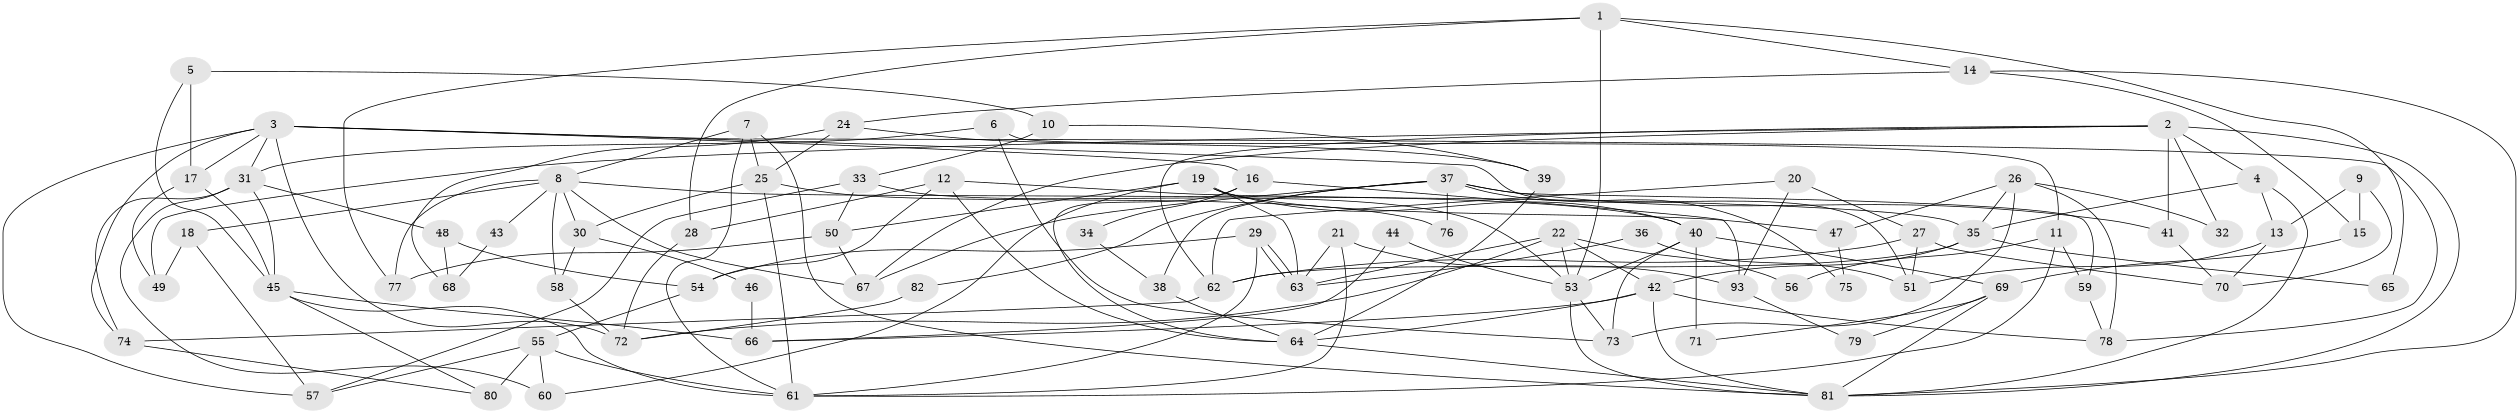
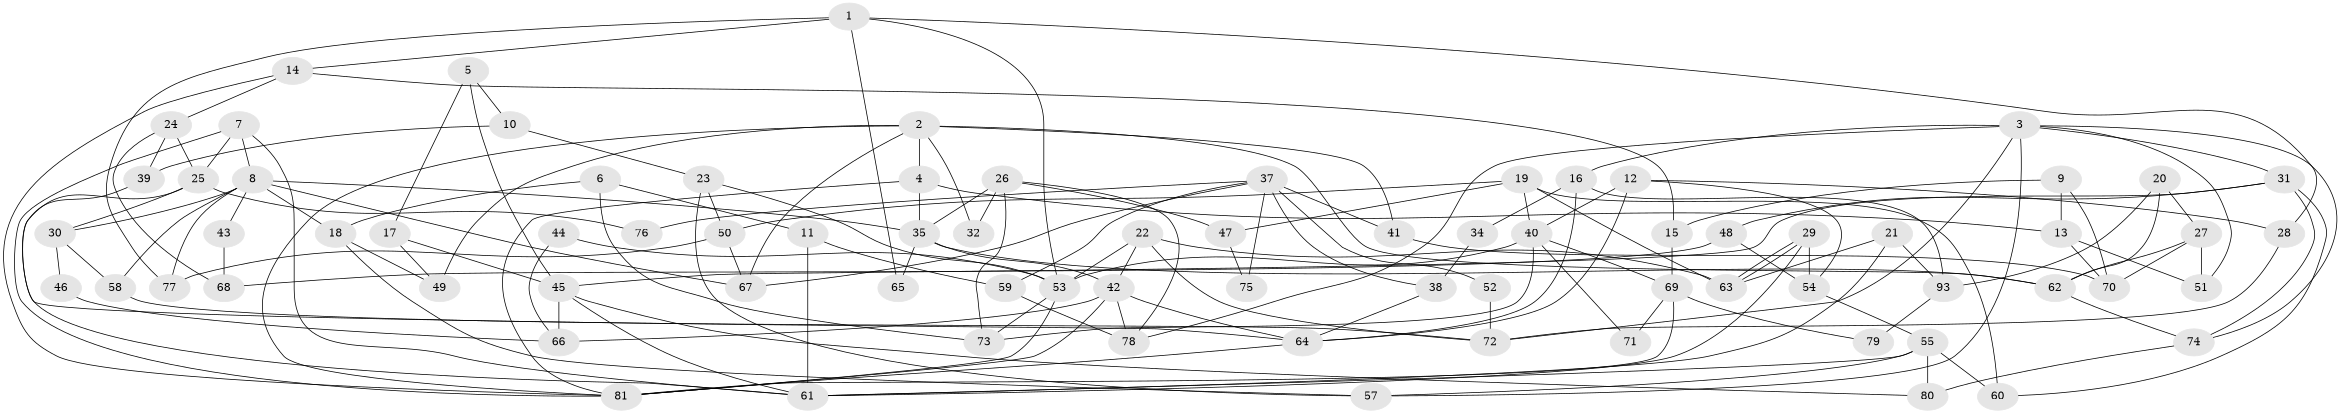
(617, 145) -> (464, 197)
(232, 152) -> none
(860, 179) -> (704, 179)
(1642, 234) -> none
(918, 288) -> (1490, 288)
(1792, 288) -> none
